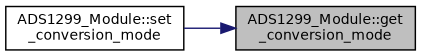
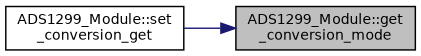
(95, 28) -> (95, 28)
